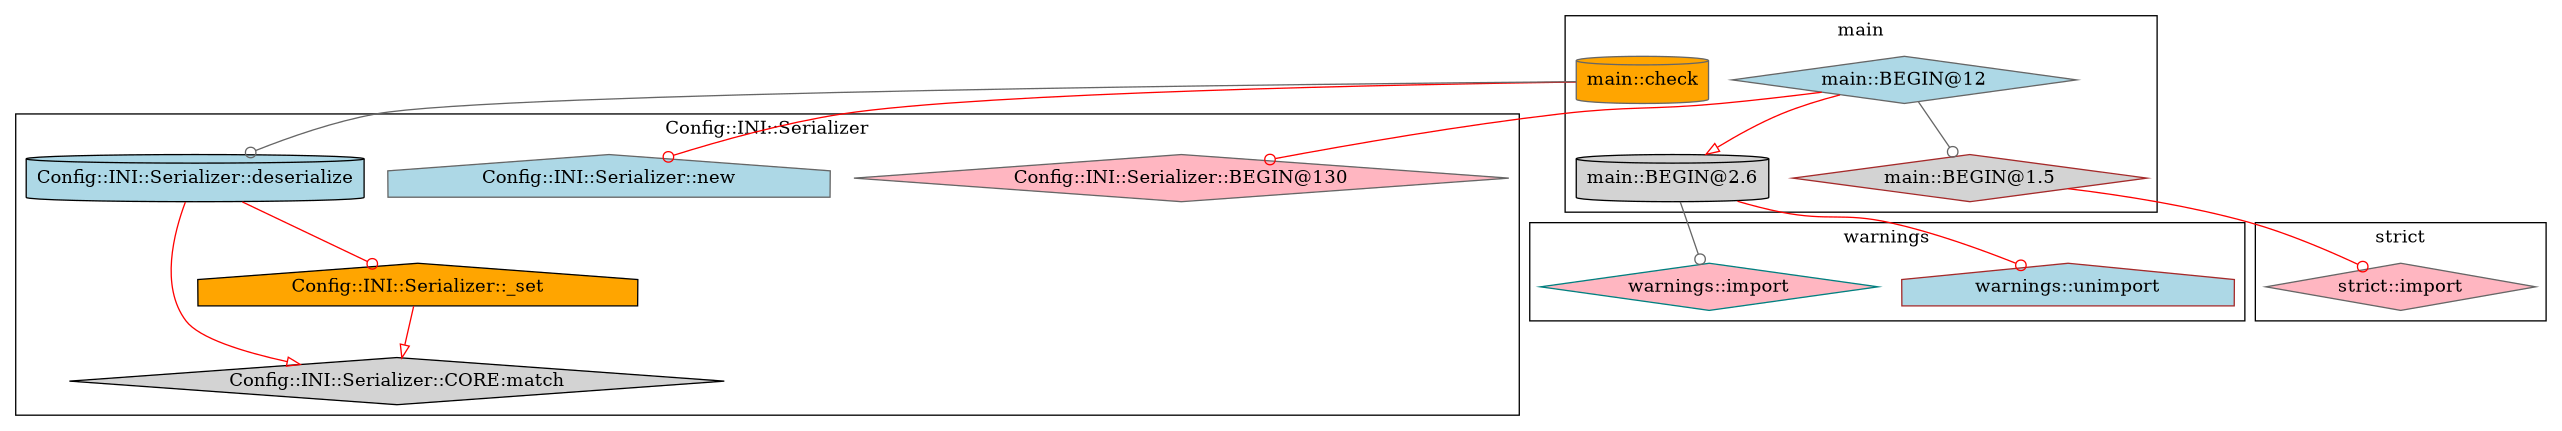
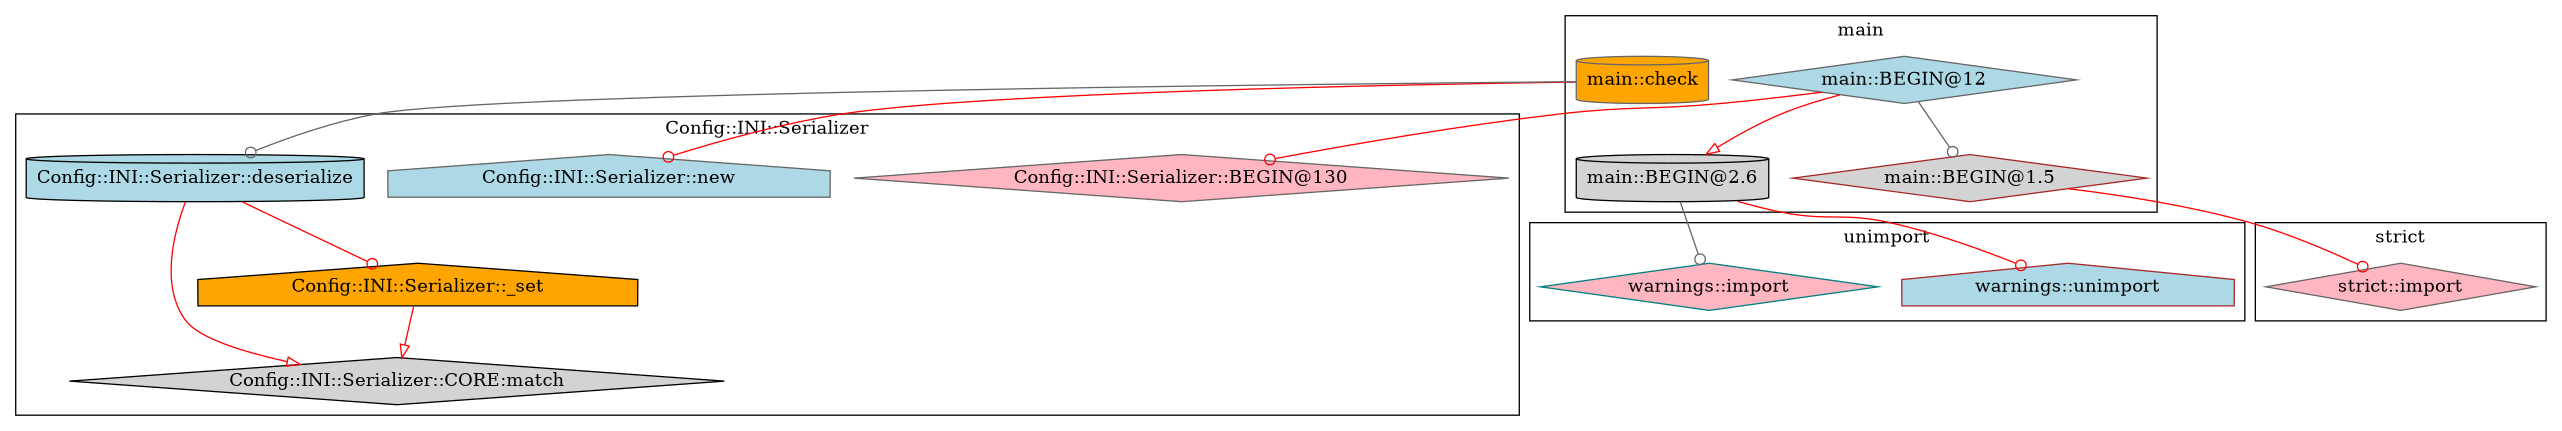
(1887, 238) -> (1887, 238)
